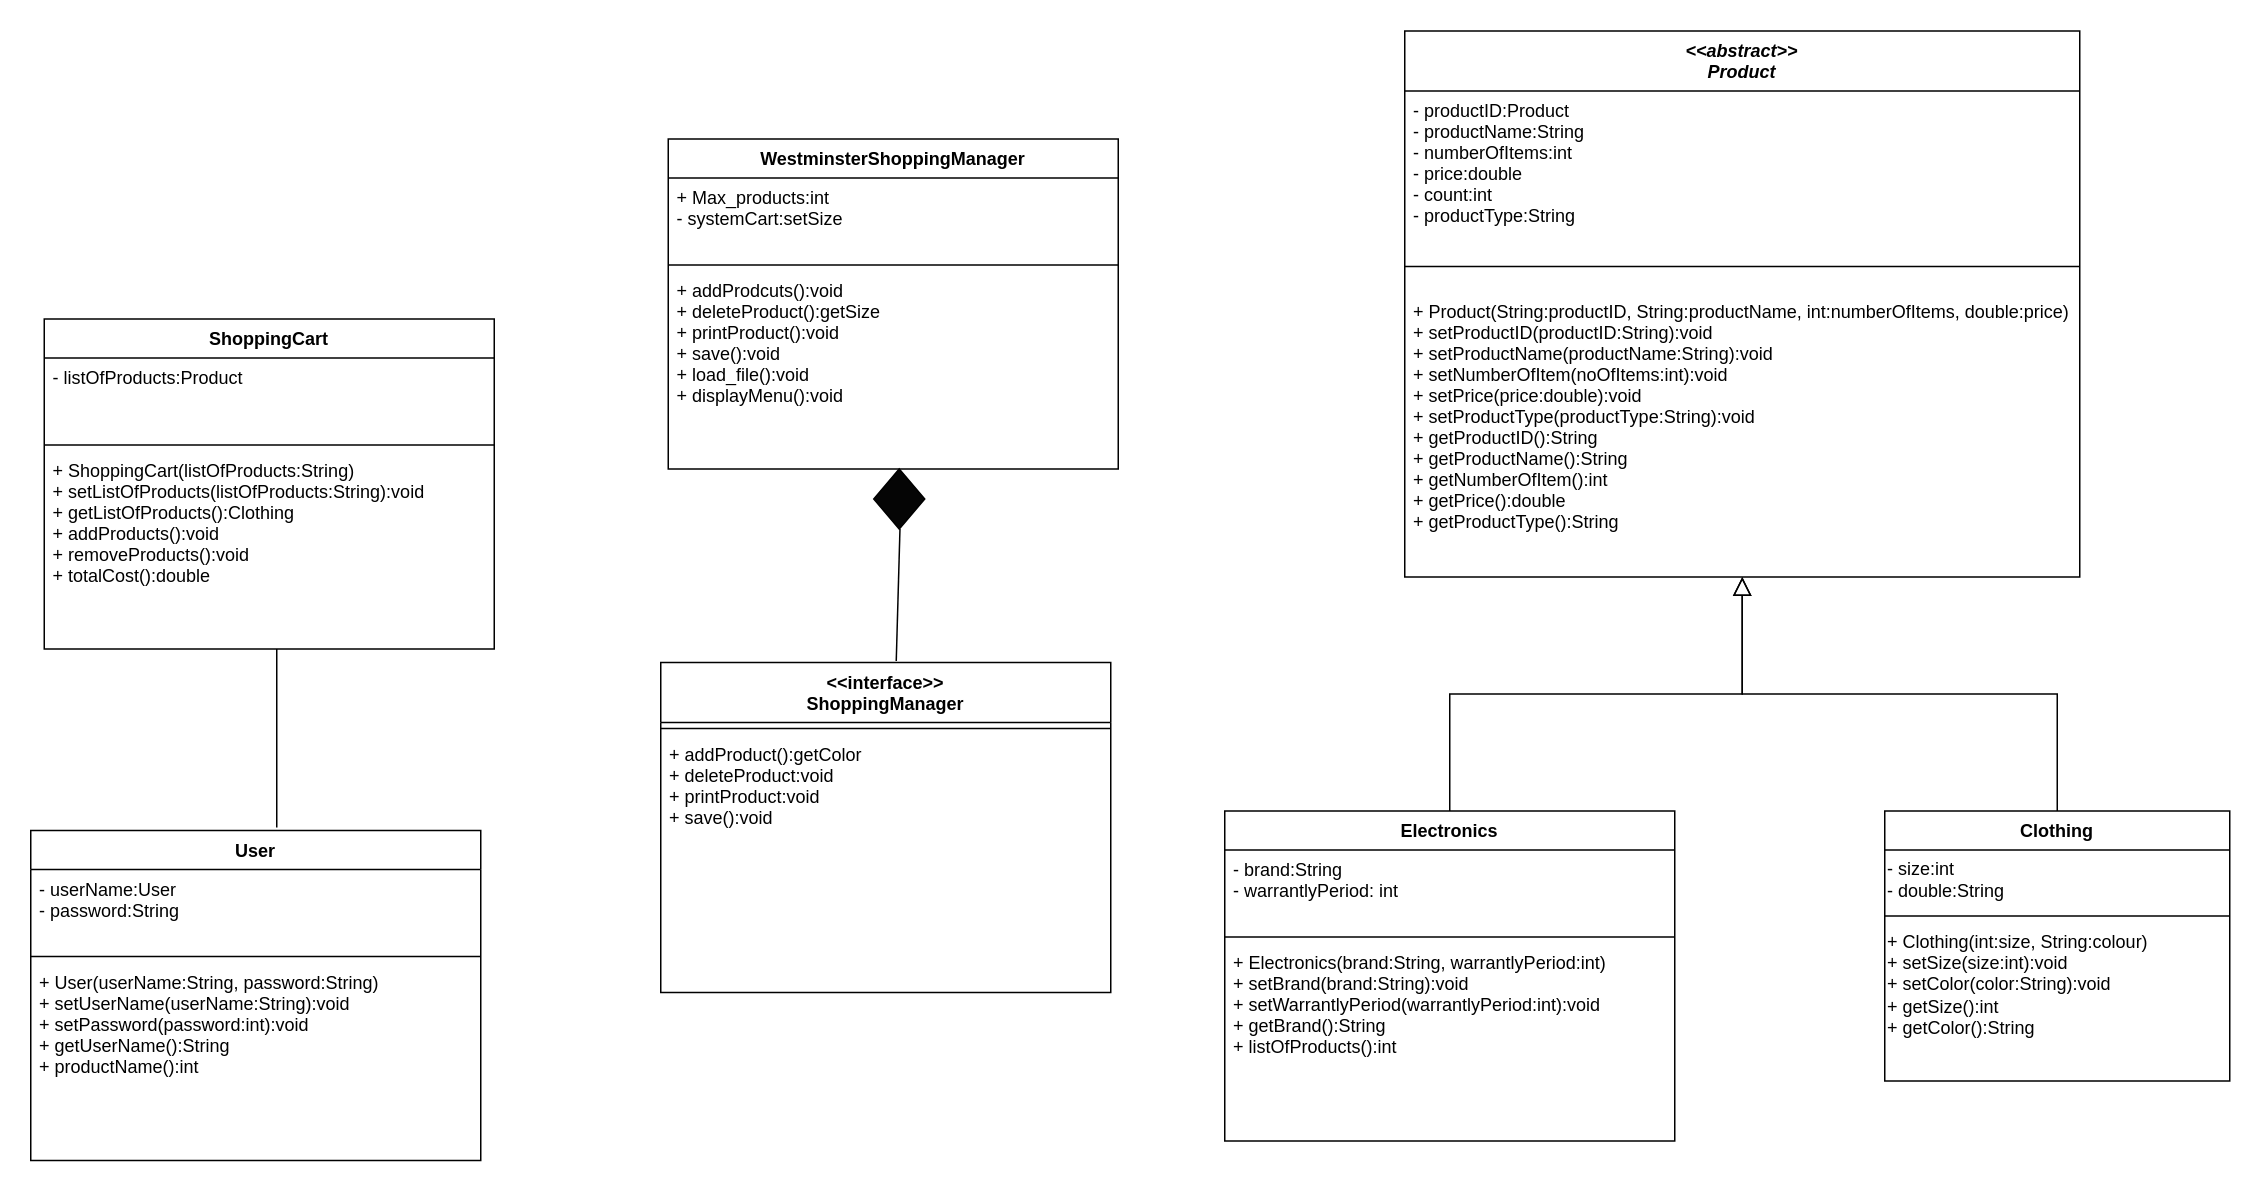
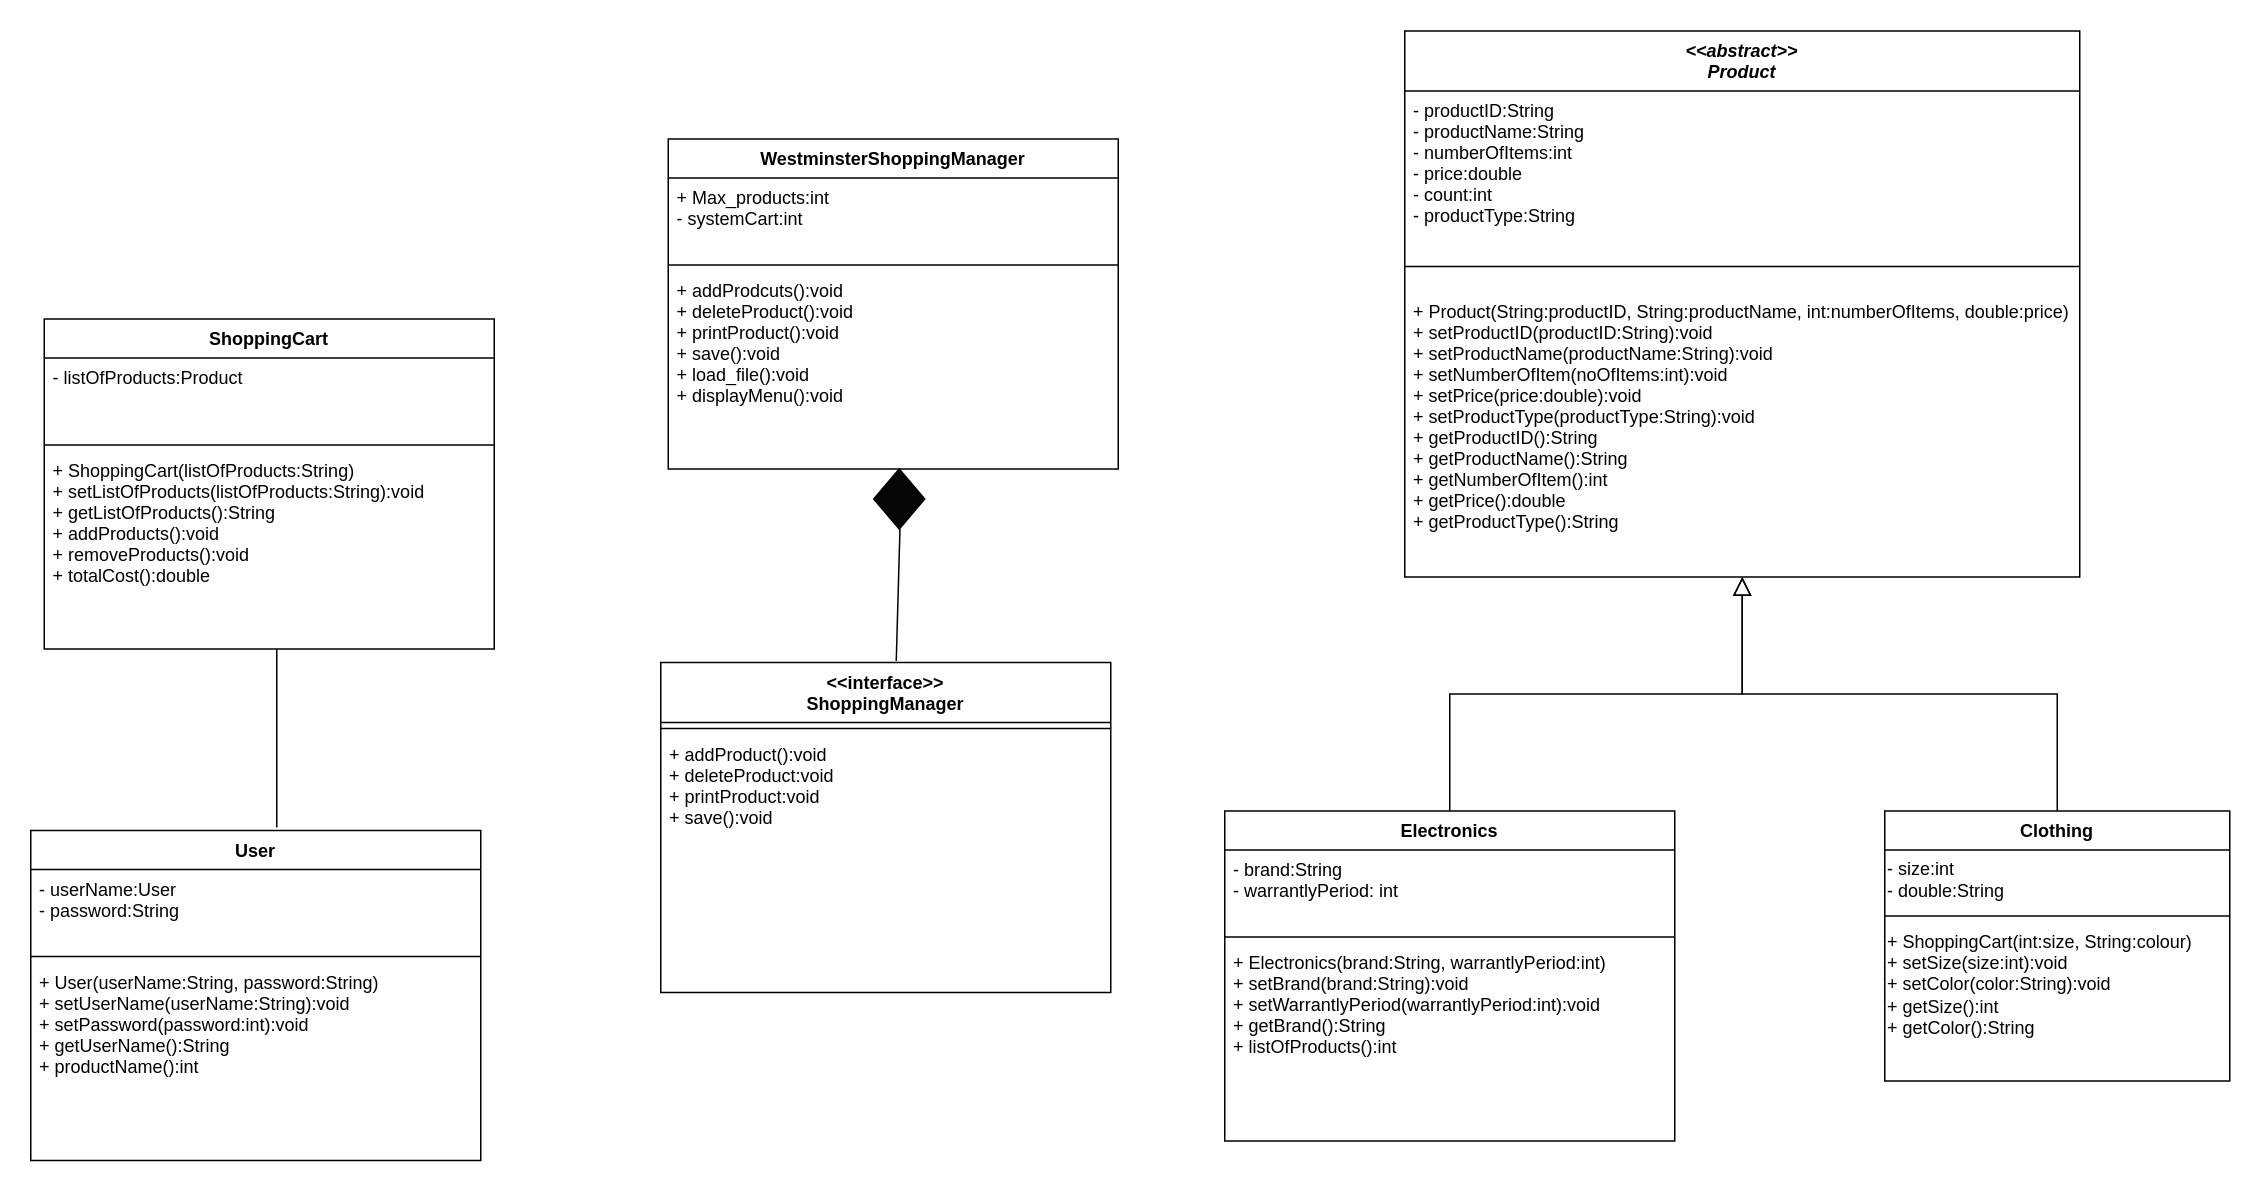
(1504, 111) -> (1497, 111)
(760, 198) -> (760, 198)
(770, 291) -> (770, 291)
(225, 471) -> (225, 471)
(778, 755) -> (758, 755)
(2038, 985) -> (2061, 985)
